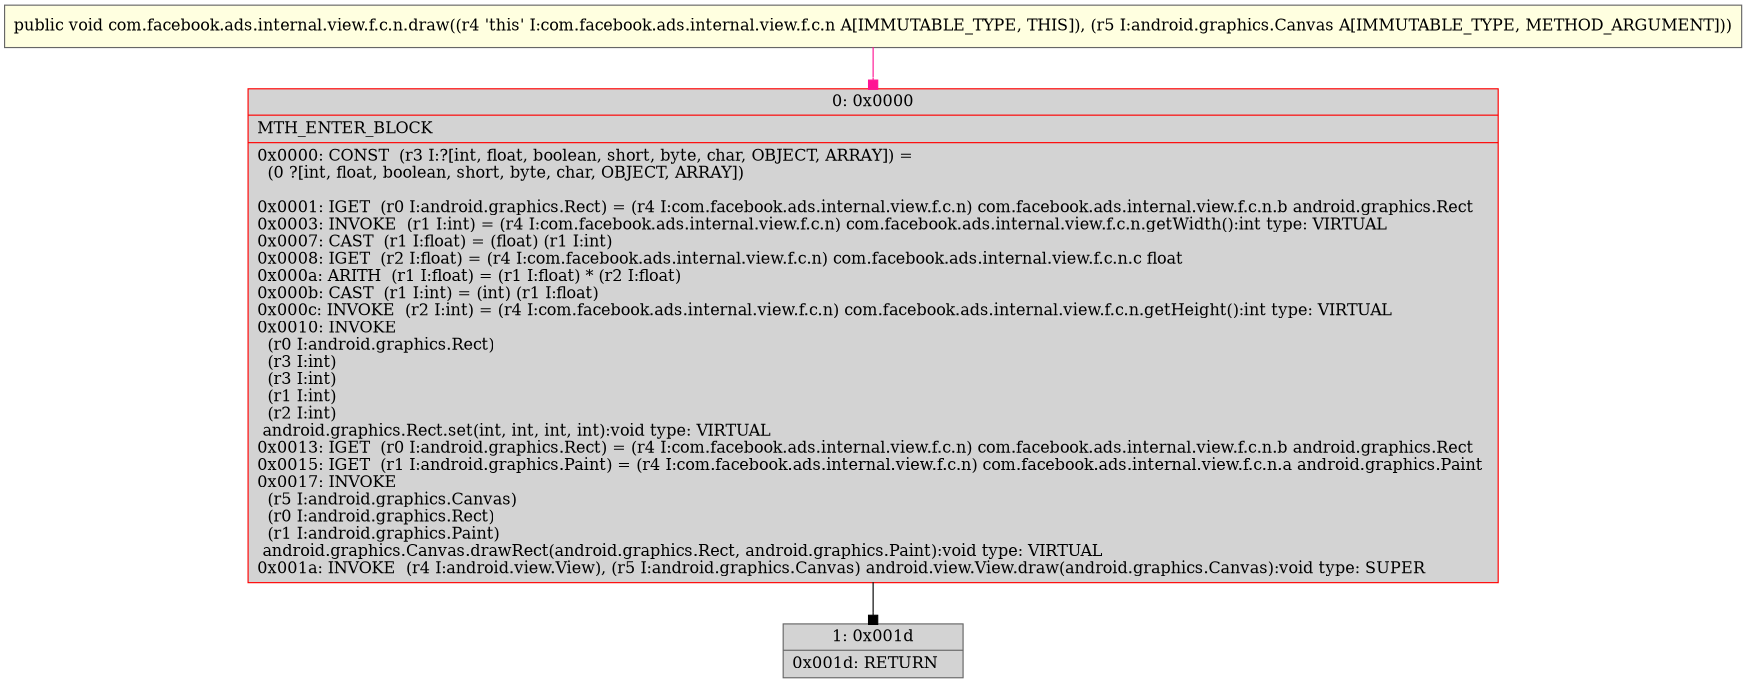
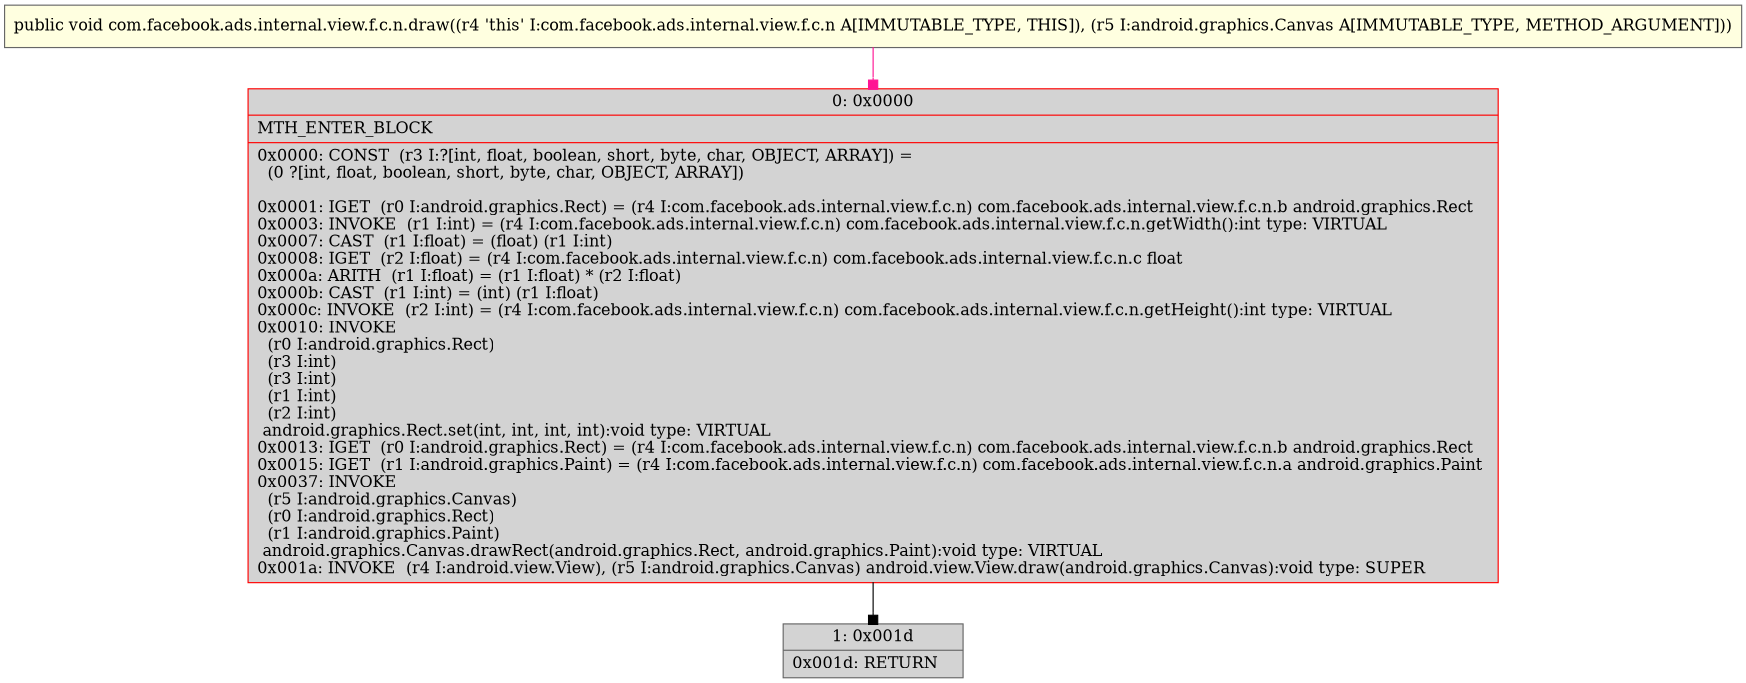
(332, 482) -> (332, 482)
